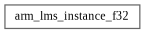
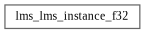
(72, 17) -> (72, 17)
